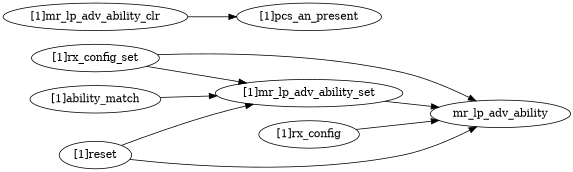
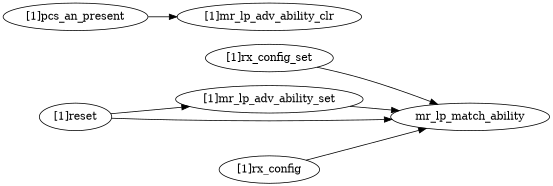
(208, 17) -> (159, 17)
(193, 74) -> none
(95, 99) -> none
(500, 114) -> (470, 117)
